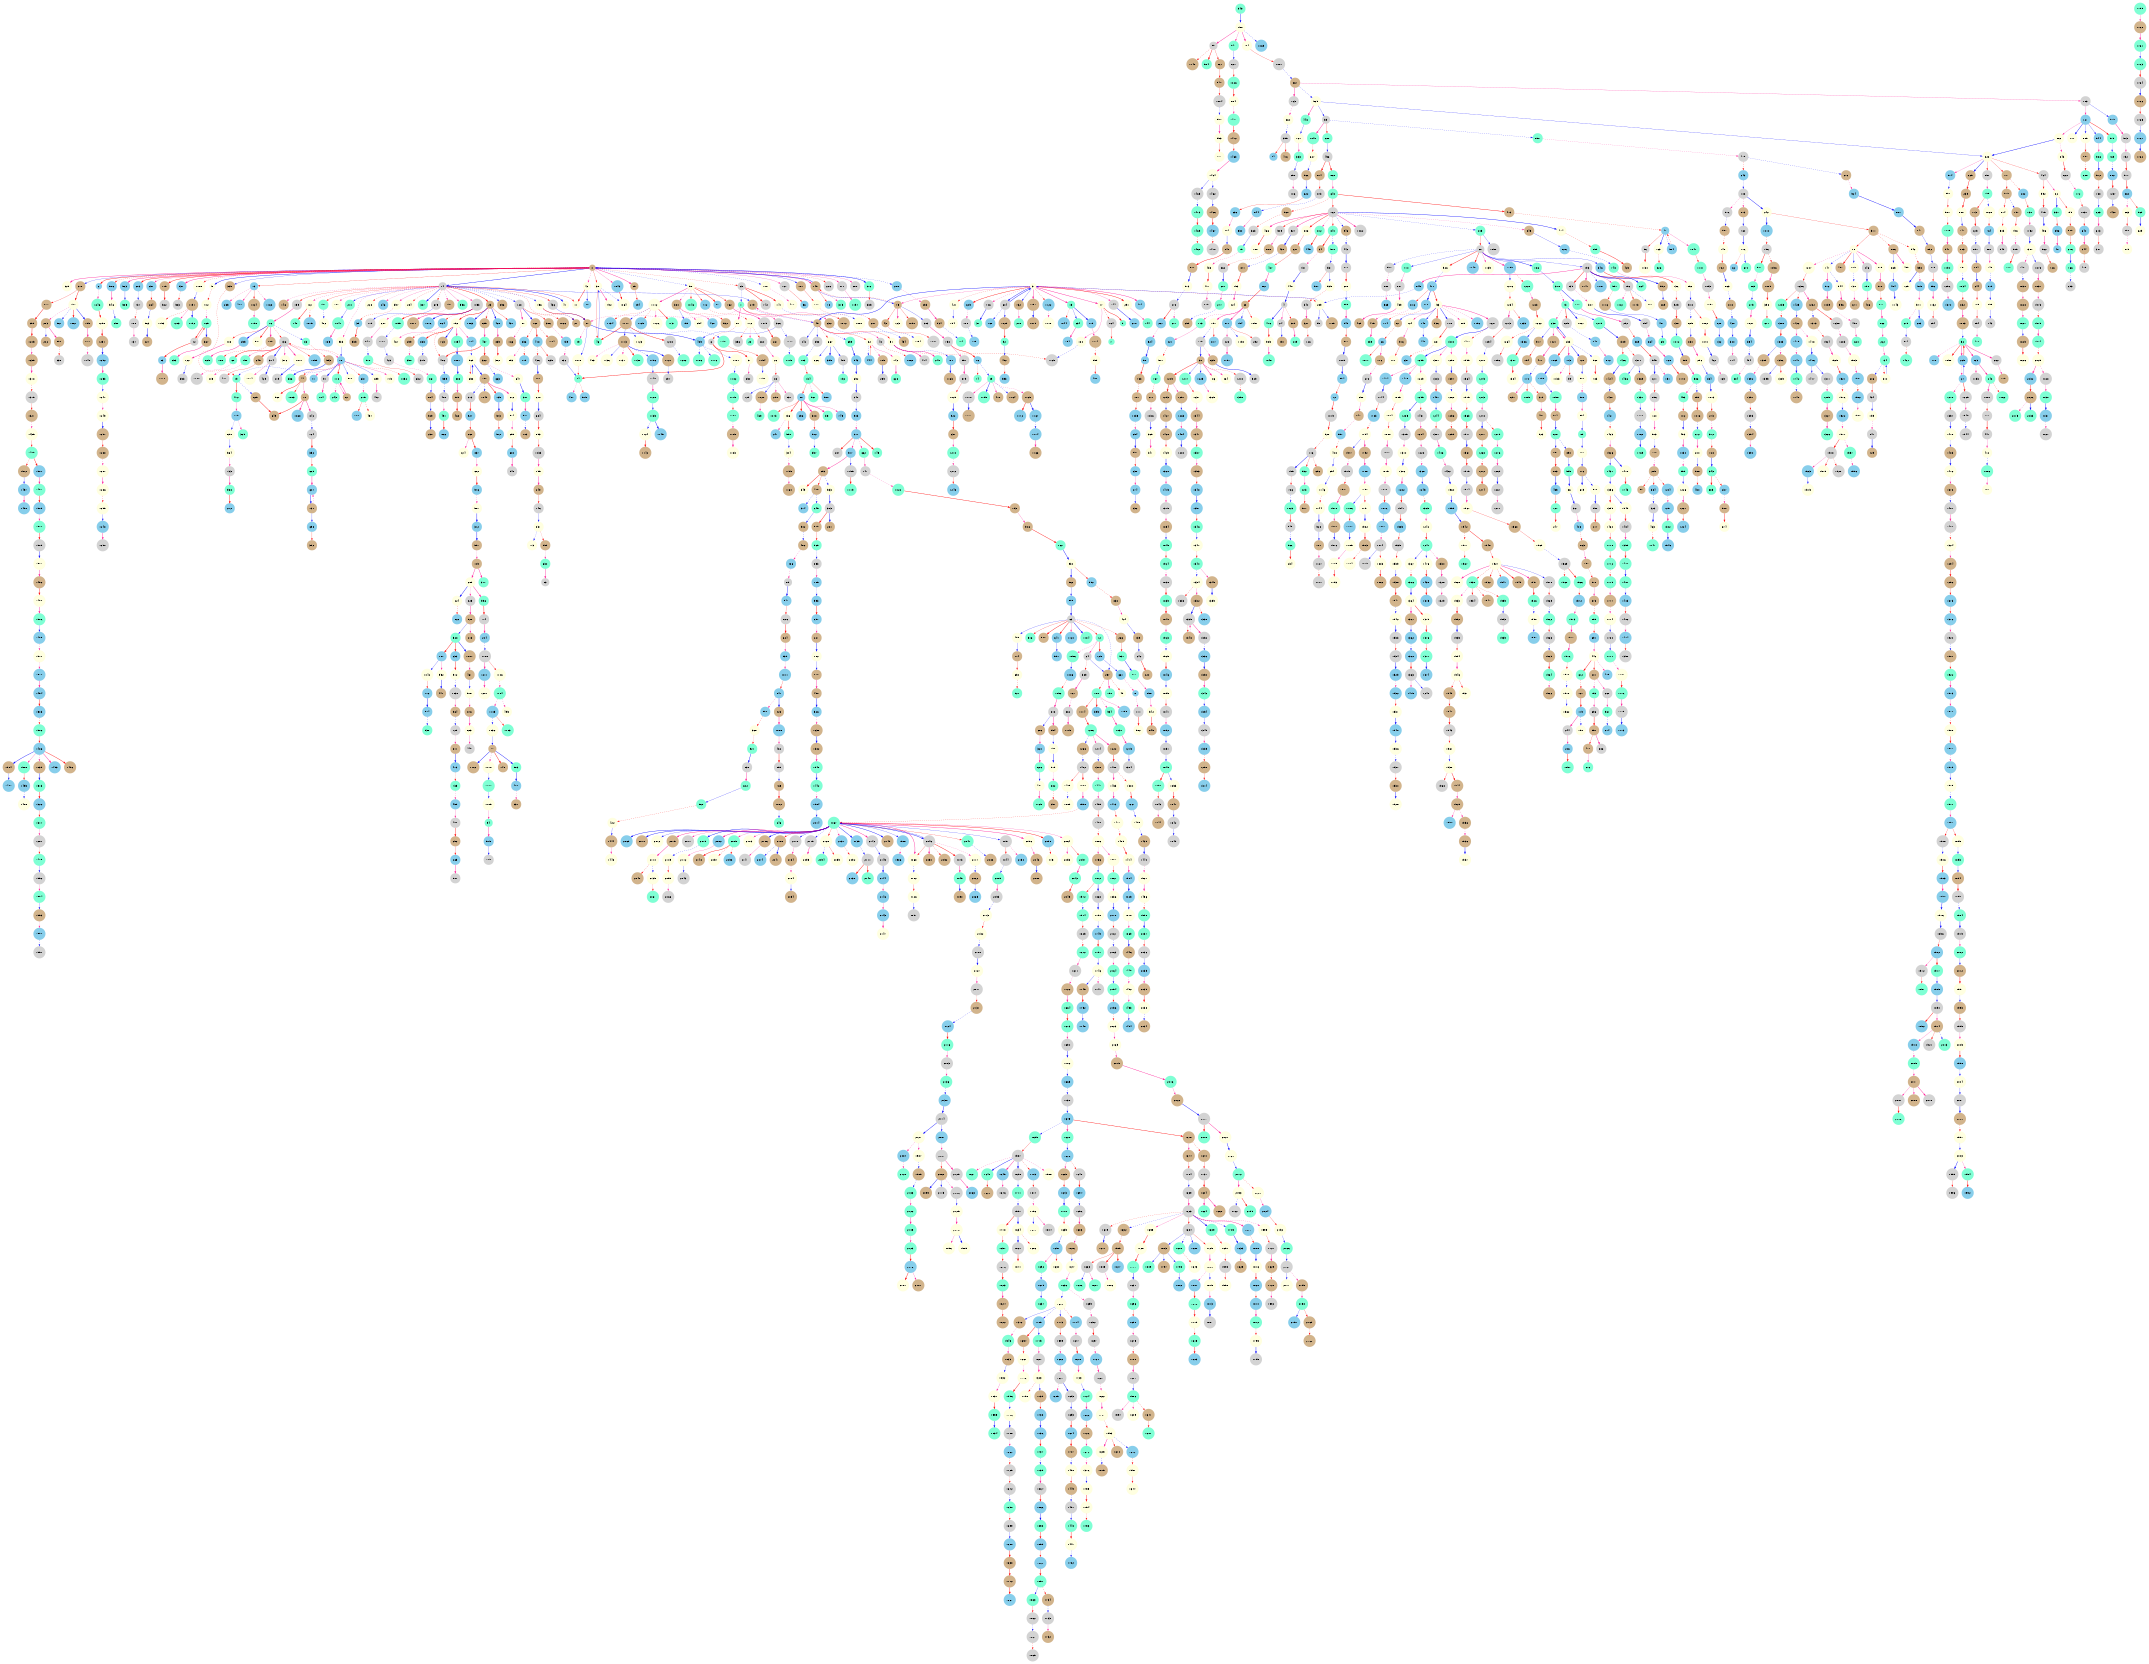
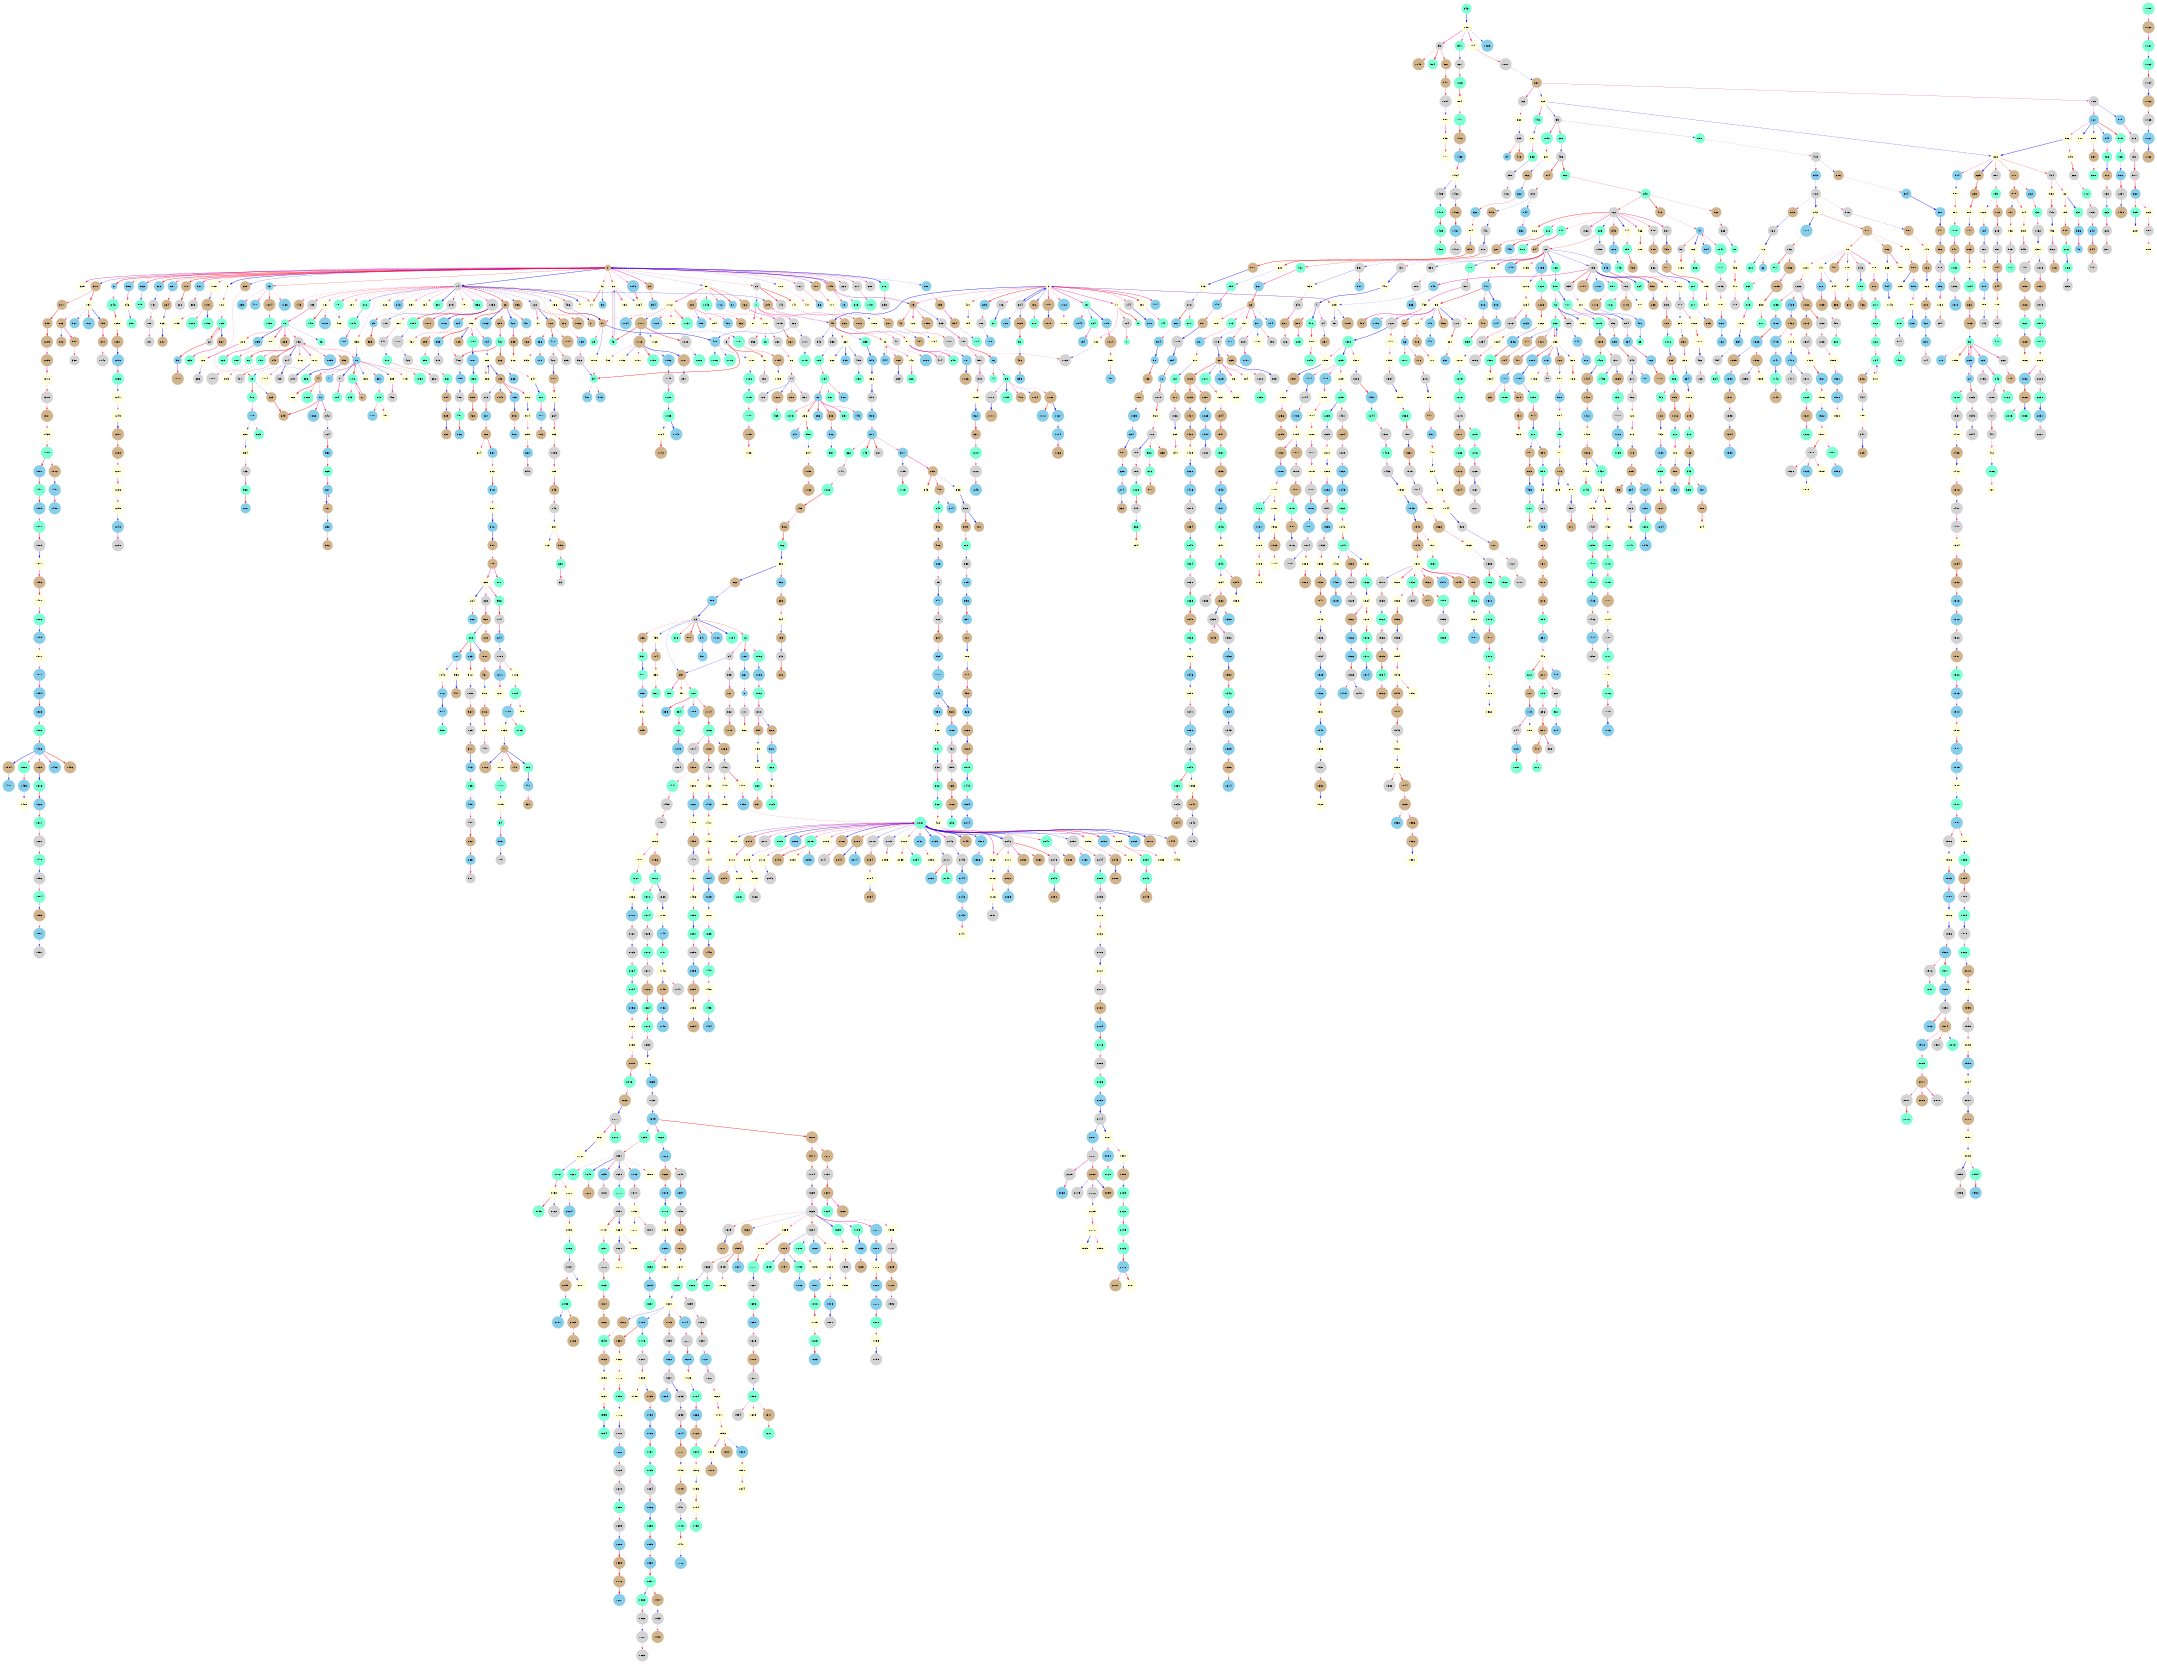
(1339, 221) -> (1515, 205)
(449, 305) -> (465, 305)
(305, 397) -> (321, 397)
